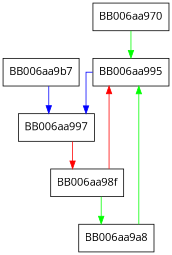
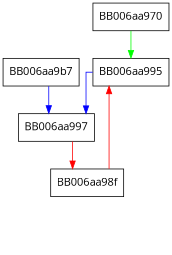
(116, 238) -> none
